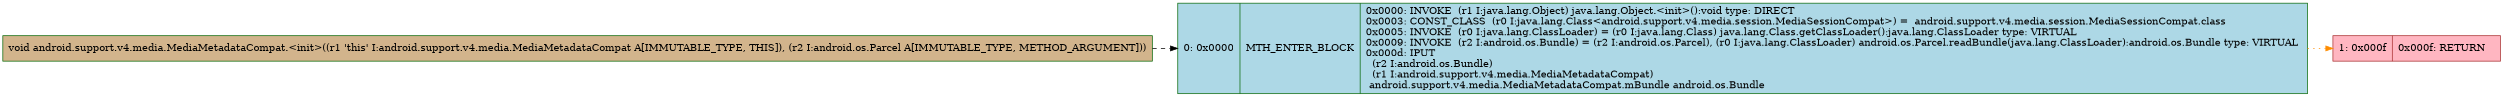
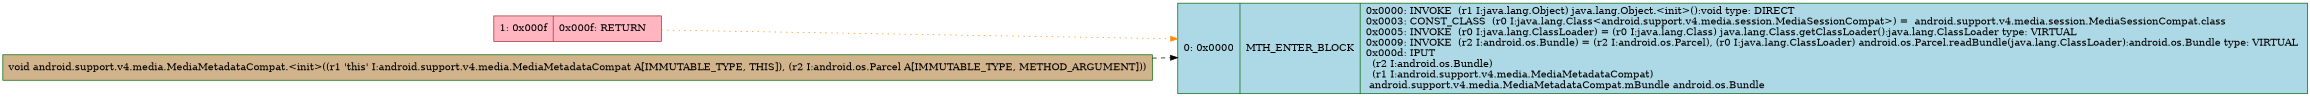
(2317, 48) -> (916, 34)
